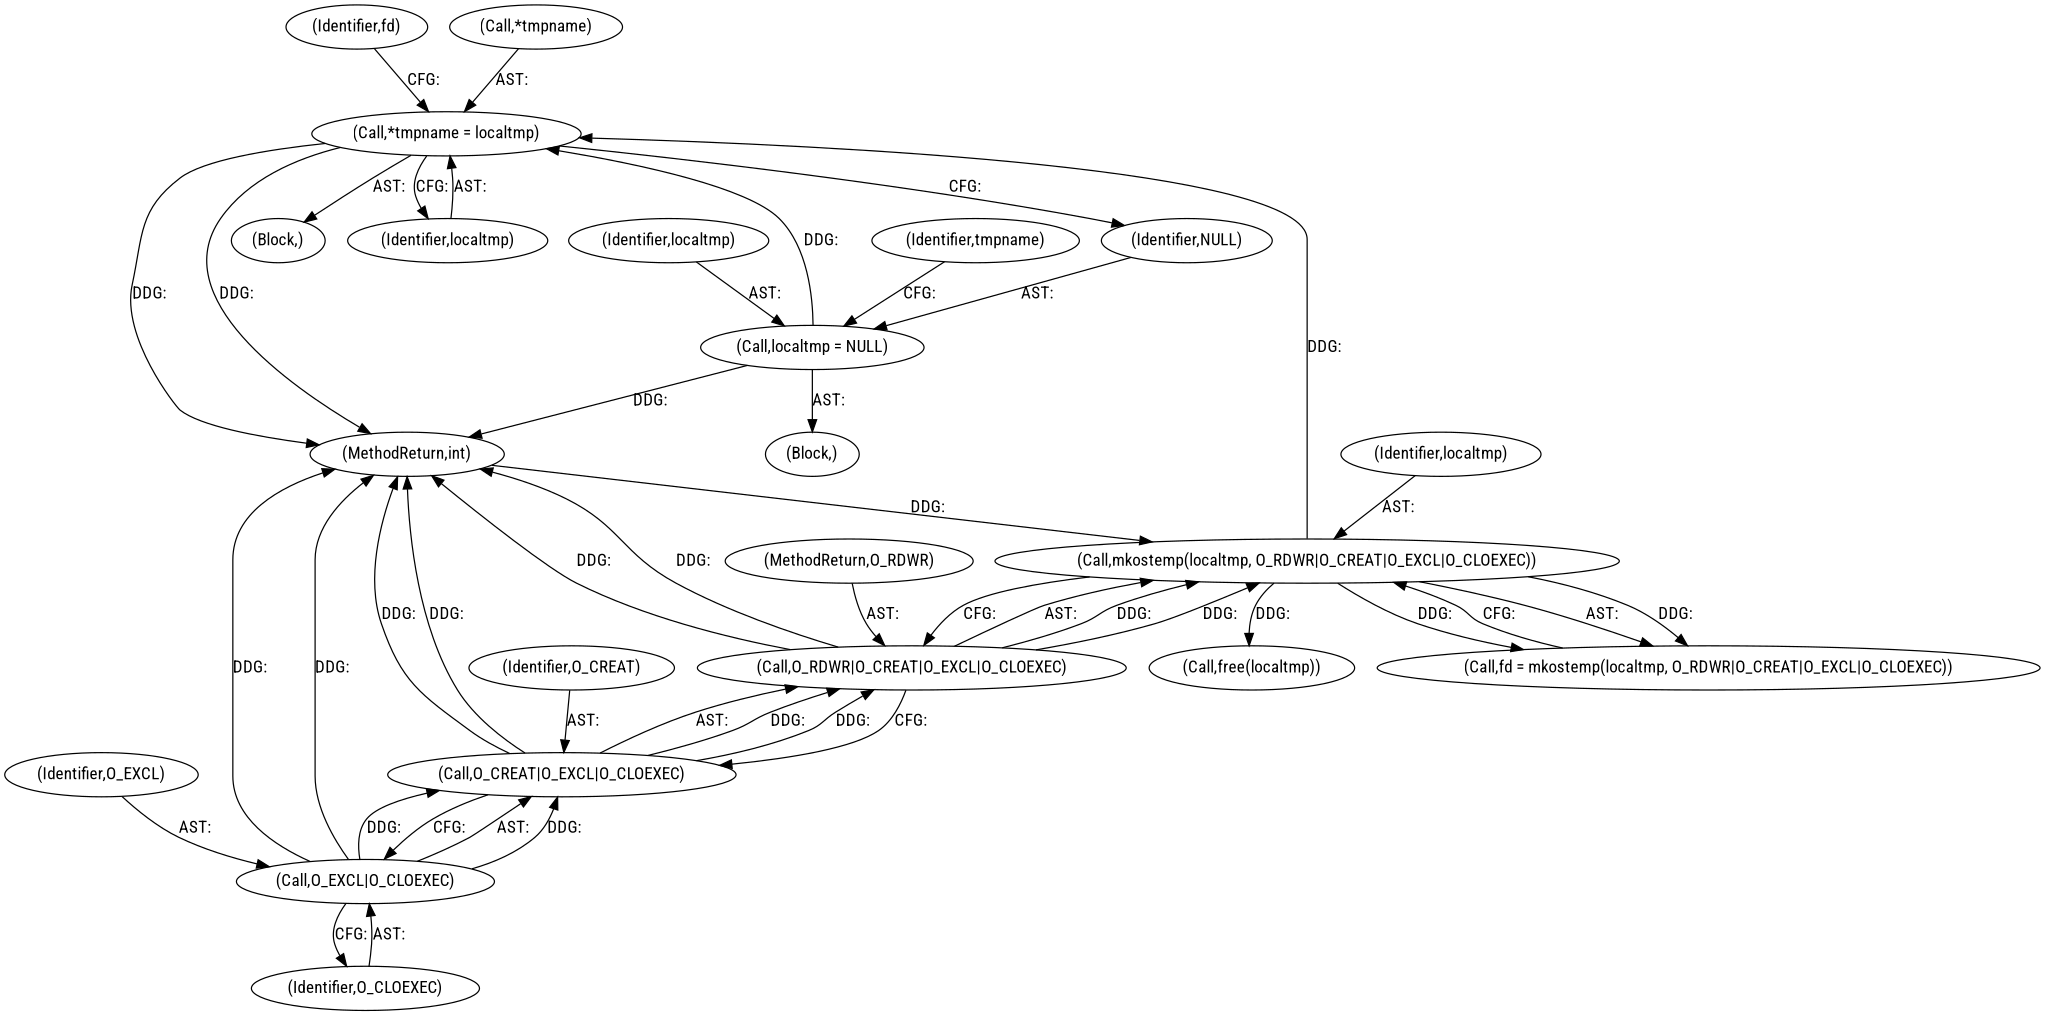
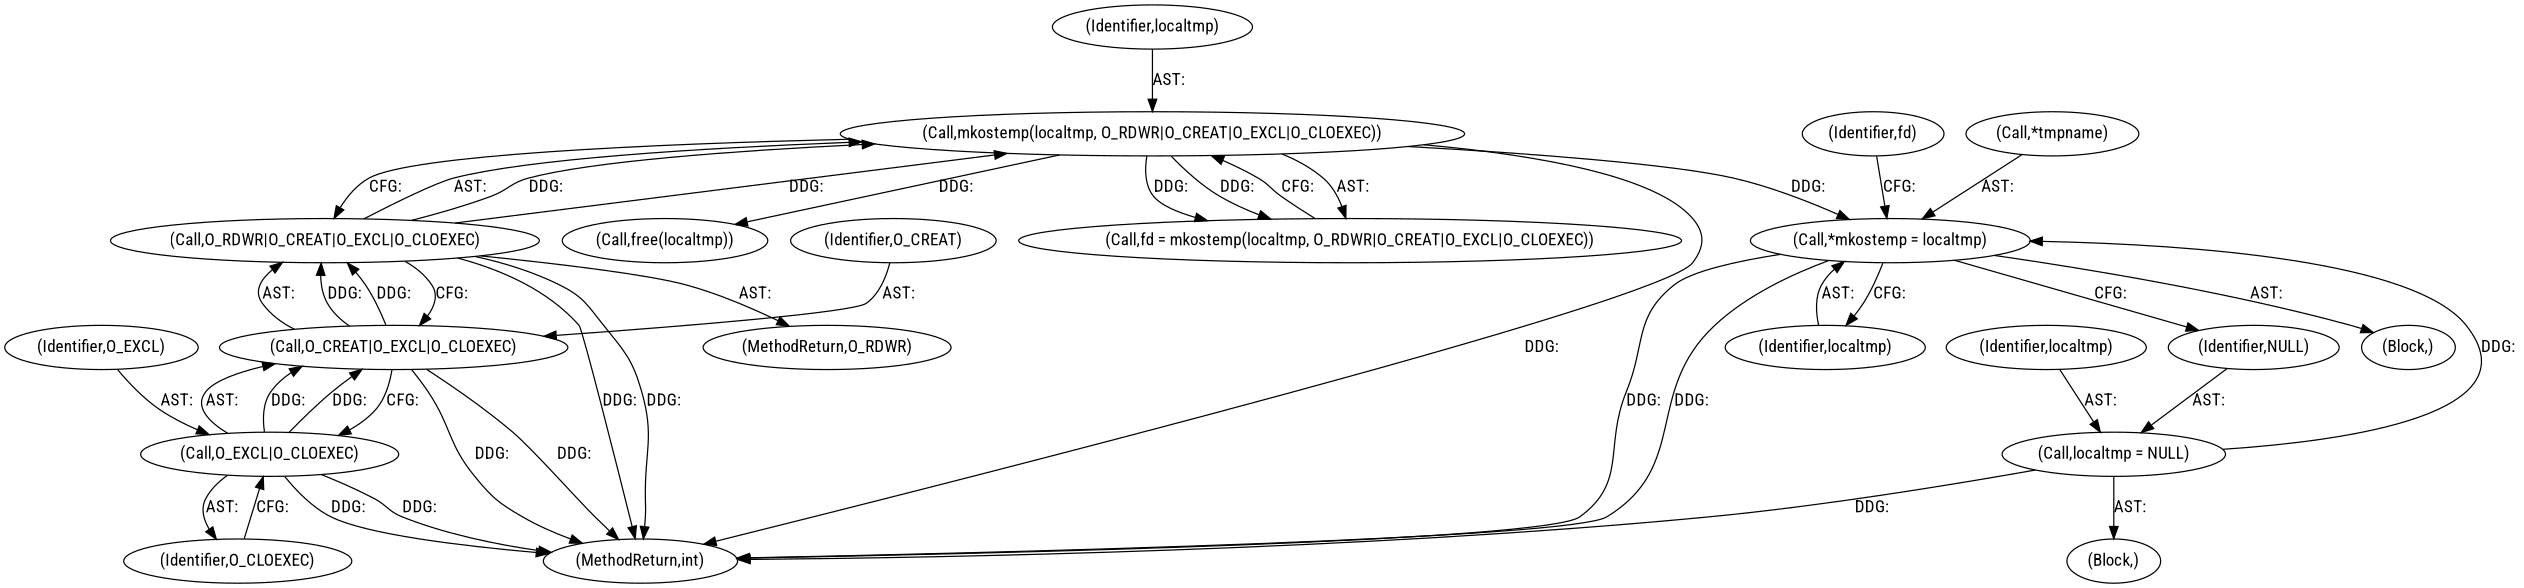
(446, 134) -> (1890, 241)
(976, 241) -> none
(816, 503) -> (1368, 371)
(860, 612) -> (633, 274)
(353, 935) -> (224, 508)
(391, 935) -> (275, 508)
